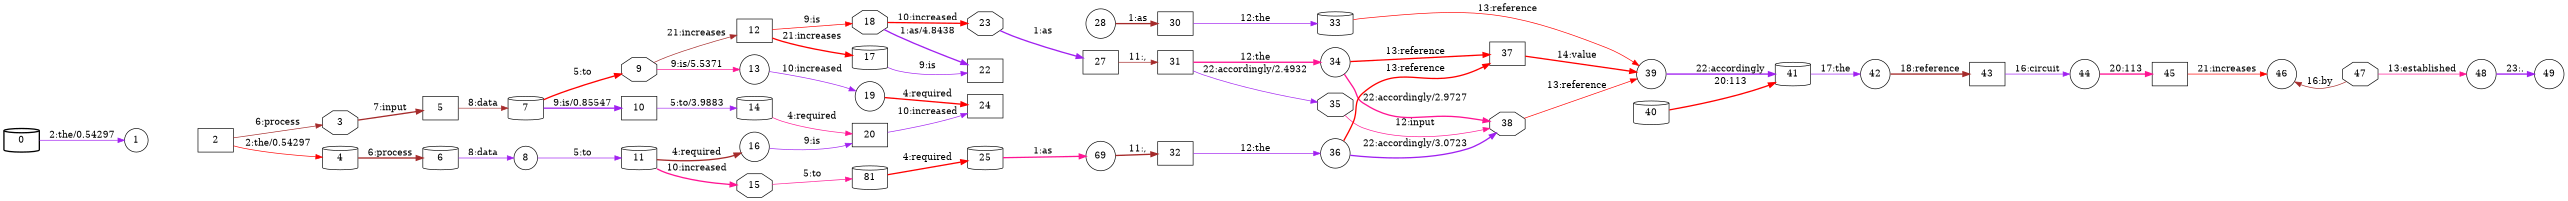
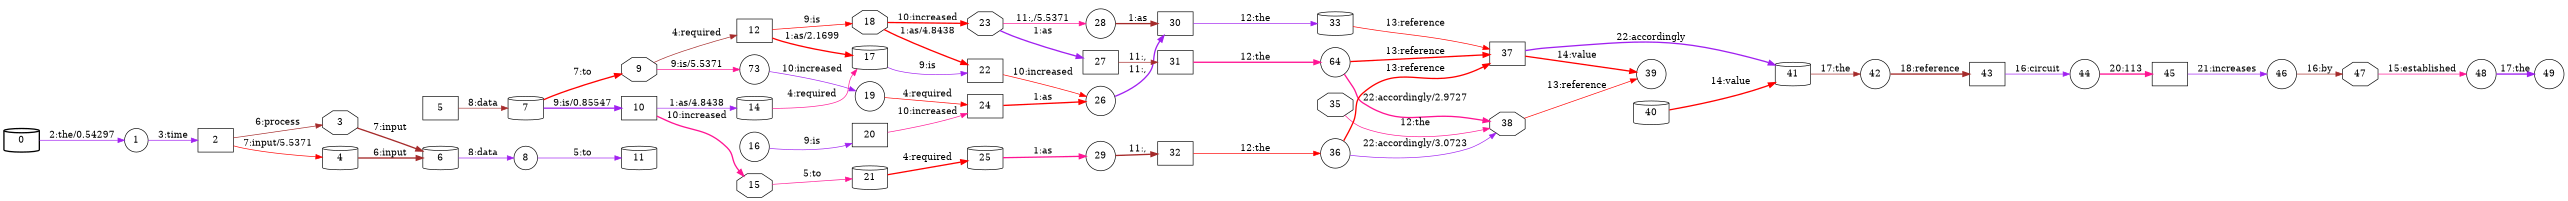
(1497, 16) -> (1418, 36)
none -> (1041, 24)
(697, 33) -> (697, 33)
(812, 36) -> (812, 36)
(922, 47) -> (922, 47)
(1335, 62) -> (1335, 62)
(755, 69) -> (755, 69)
(2422, 69) -> (2422, 69)
(2515, 69) -> (2515, 69)
(582, 72) -> (582, 72)
(1717, 74) -> (1648, 42)
(1832, 74) -> (1832, 74)
(2224, 74) -> (2224, 74)
(1731, 82) -> (1731, 82)
(2324, 88) -> (2316, 74)
(1251, 89) -> none
(923, 101) -> (923, 101)
none -> (1101, 101)
(697, 103) -> (697, 103)
(387, 116) -> (387, 138)
(1415, 123) -> (1415, 123)
(925, 125) -> (925, 125)
(808, 128) -> (822, 105)
none -> (170, 140)
(278, 143) -> (278, 143)
(390, 153) -> (390, 153)
(1253, 153) -> (1253, 153)
(1101, 156) -> (1101, 156)
(1422, 157) -> (1422, 157)
(696, 161) -> none
(870, 178) -> (870, 178)
(693, 180) -> (706, 133)
